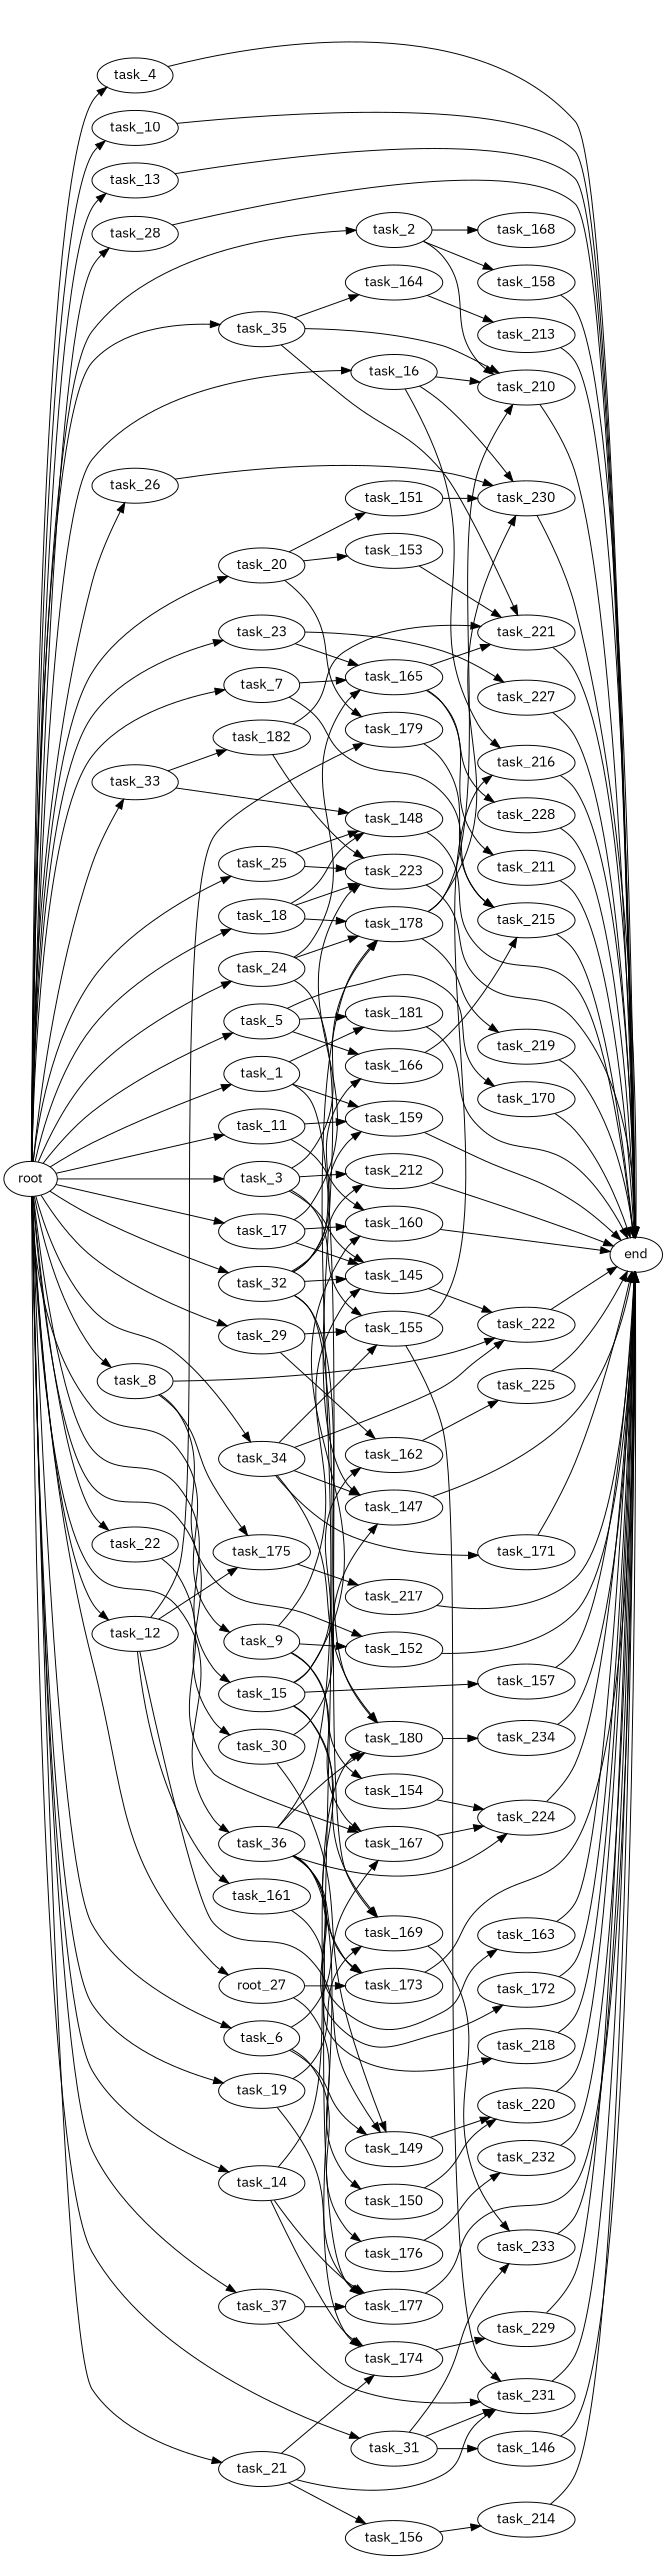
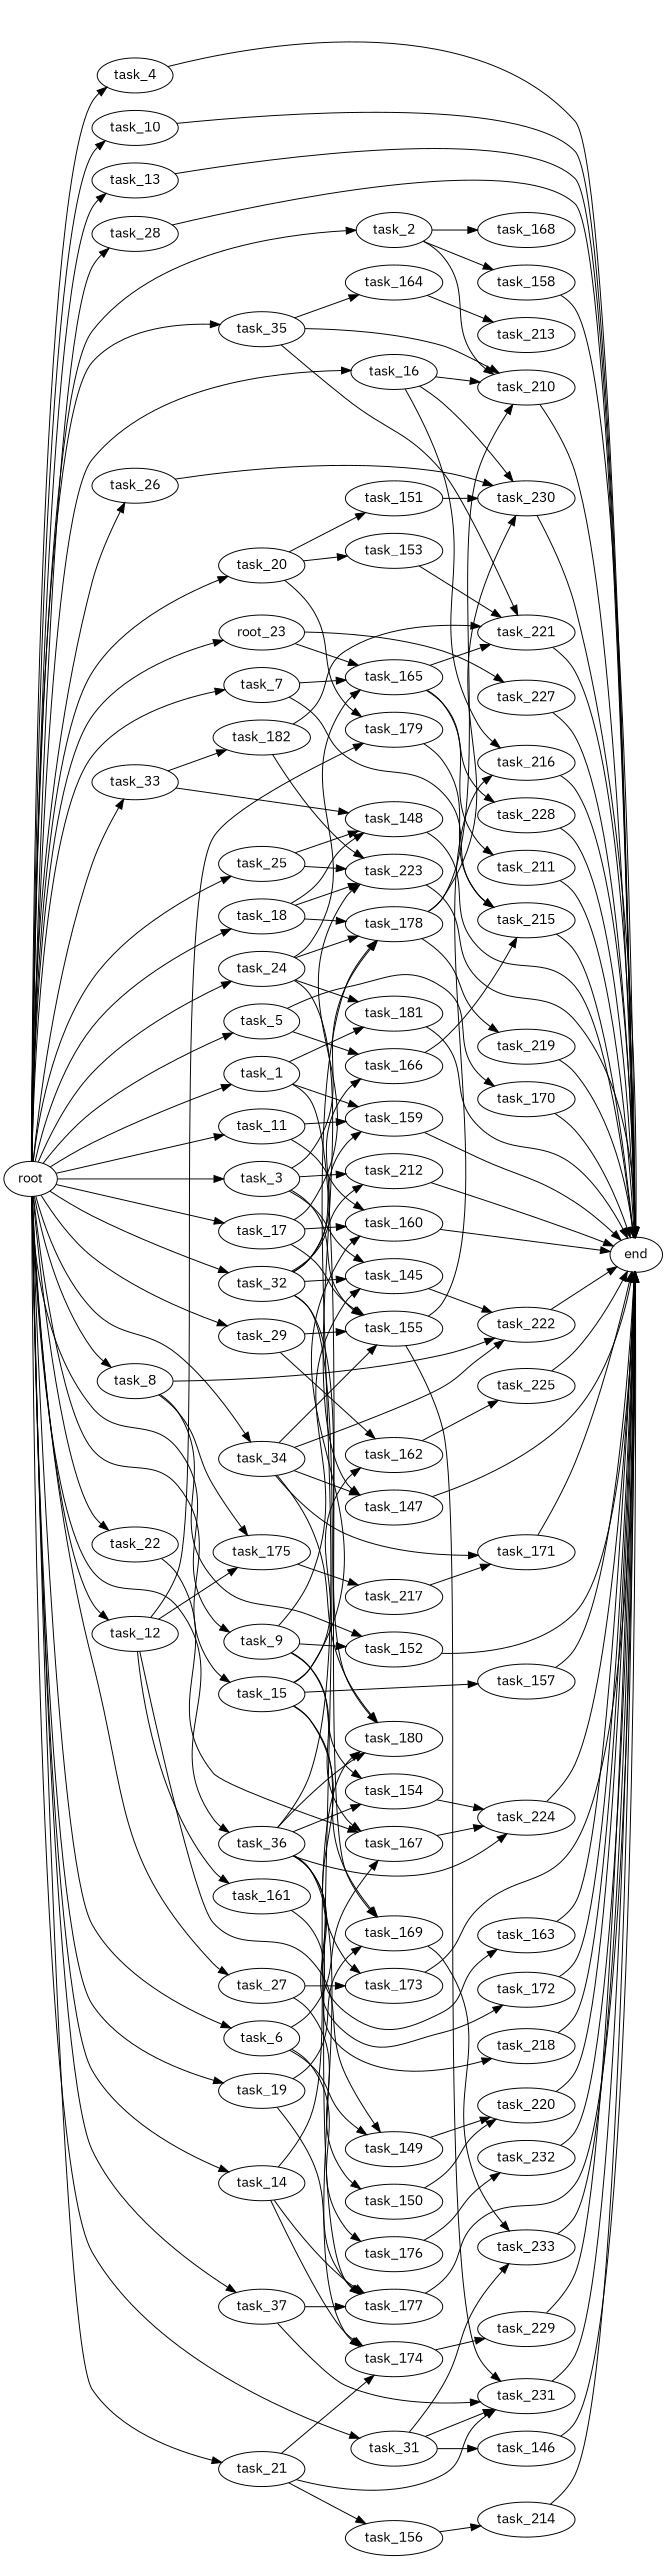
(262, 633) -> (262, 633)
(623, 782) -> none
(312, 1019) -> (313, 986)
(309, 1247) -> (317, 1264)
(604, 1517) -> (458, 1575)
(526, 1738) -> none
(262, 1747) -> none
(327, 1909) -> (314, 1823)
(262, 1986) -> (262, 1986)
